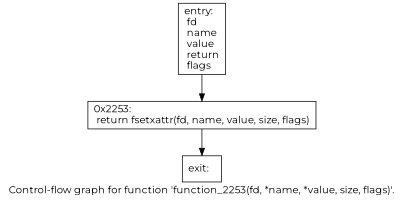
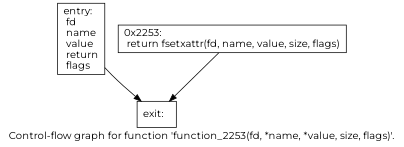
(202, 84) -> (120, 83)
